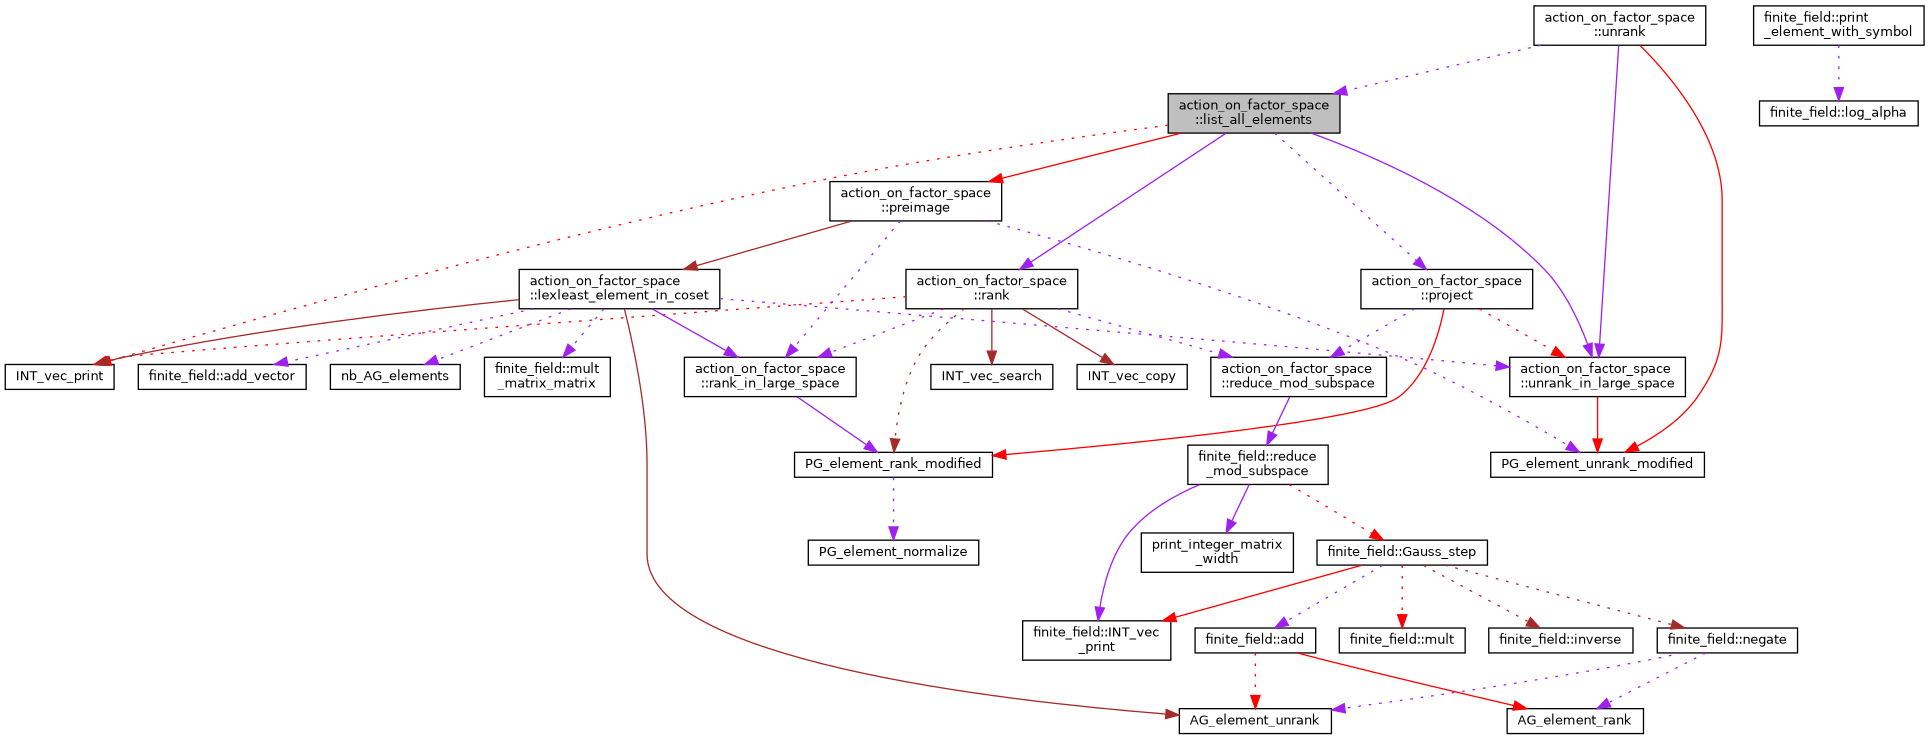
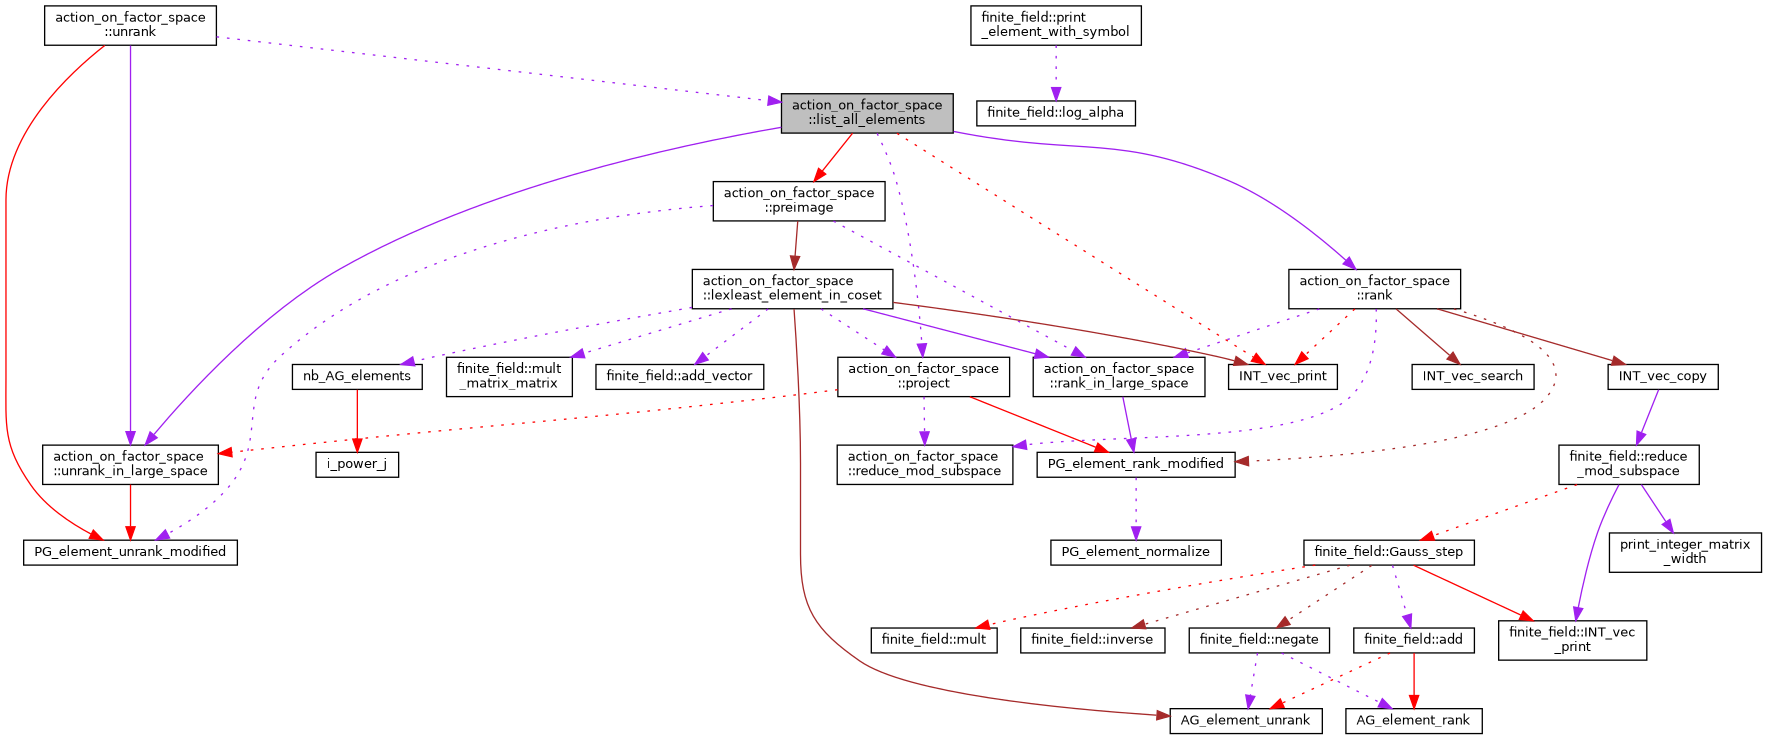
(1108, 331) -> (853, 329)
(1281, 415) -> (1650, 411)
none -> (357, 465)
